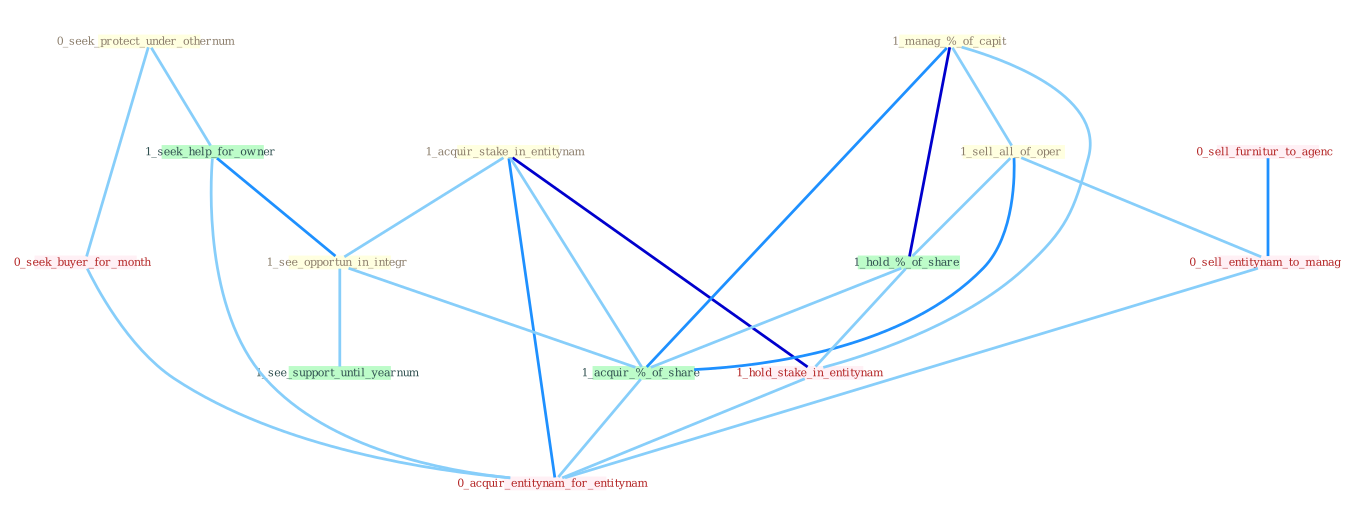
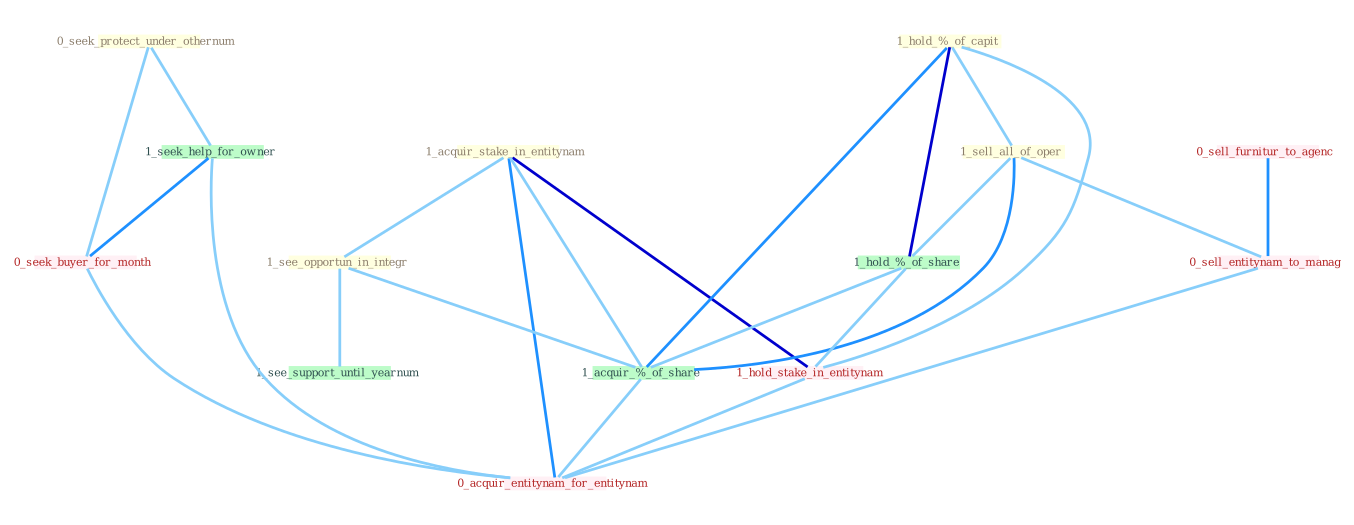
(950, 41) -> (950, 41)
(276, 207) -> (149, 207)
